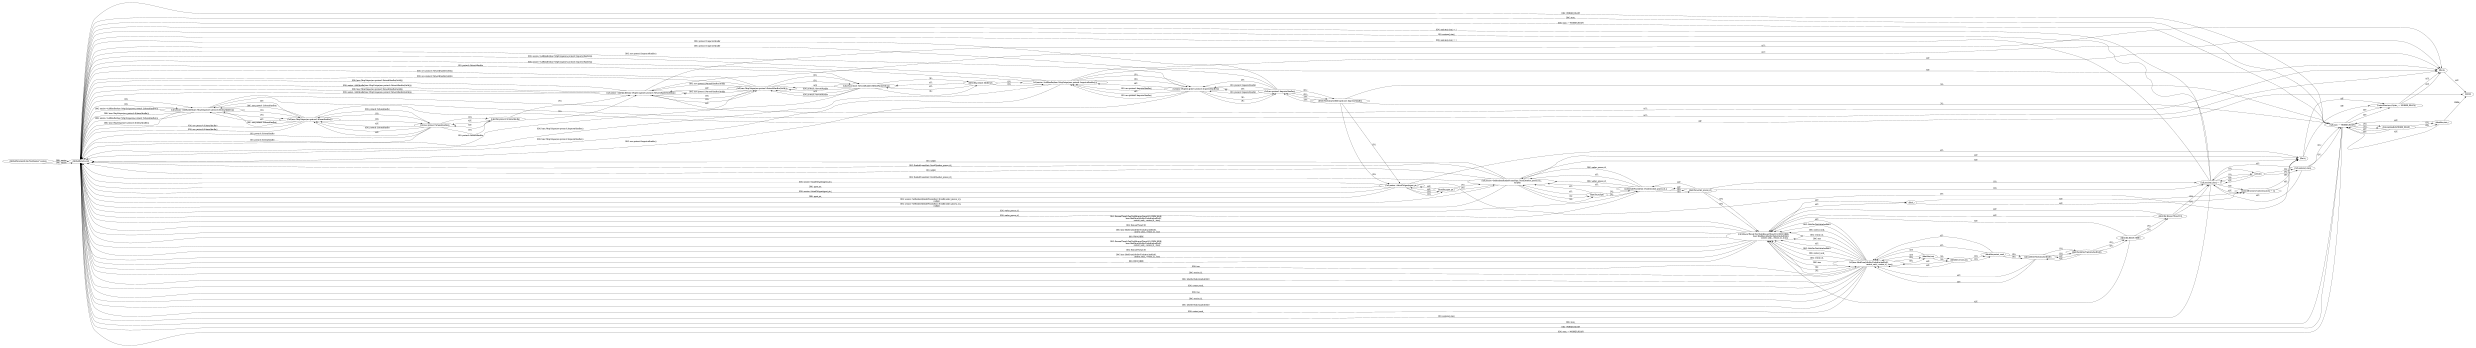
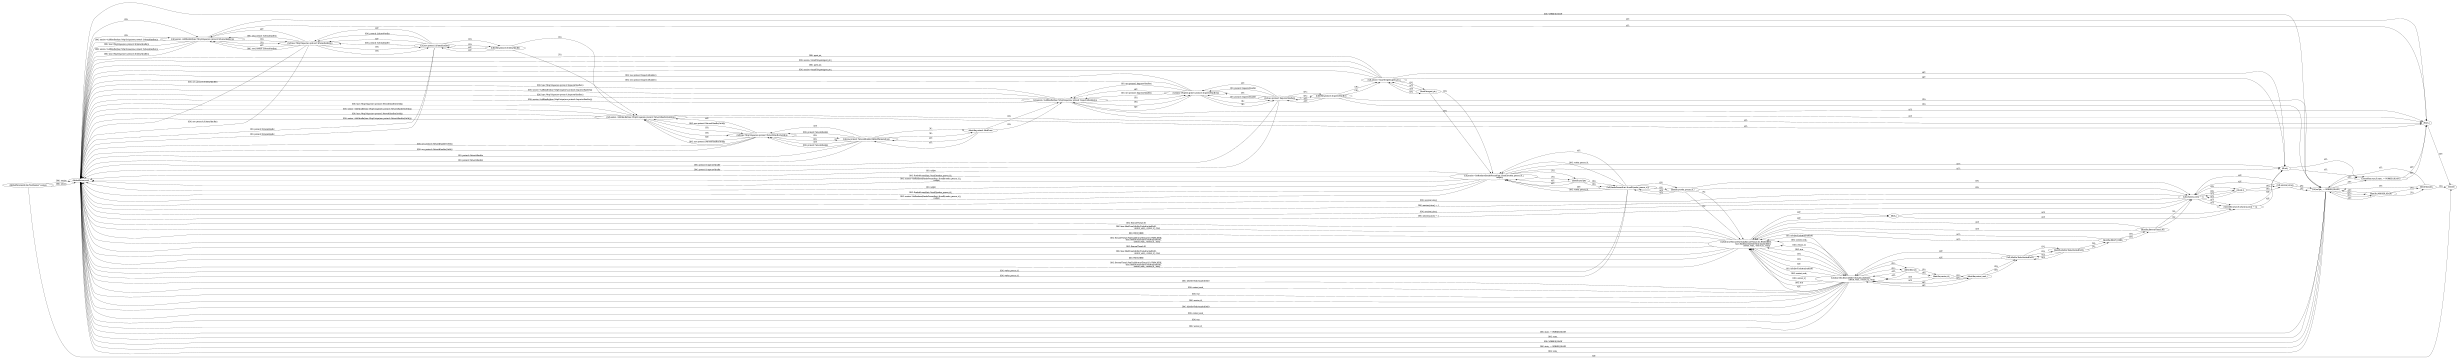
(1340, 101) -> (1331, 96)
(2457, 103) -> (2441, 186)
(1388, 122) -> (1247, 357)
(2342, 125) -> (2326, 190)
(2396, 127) -> (2381, 194)
